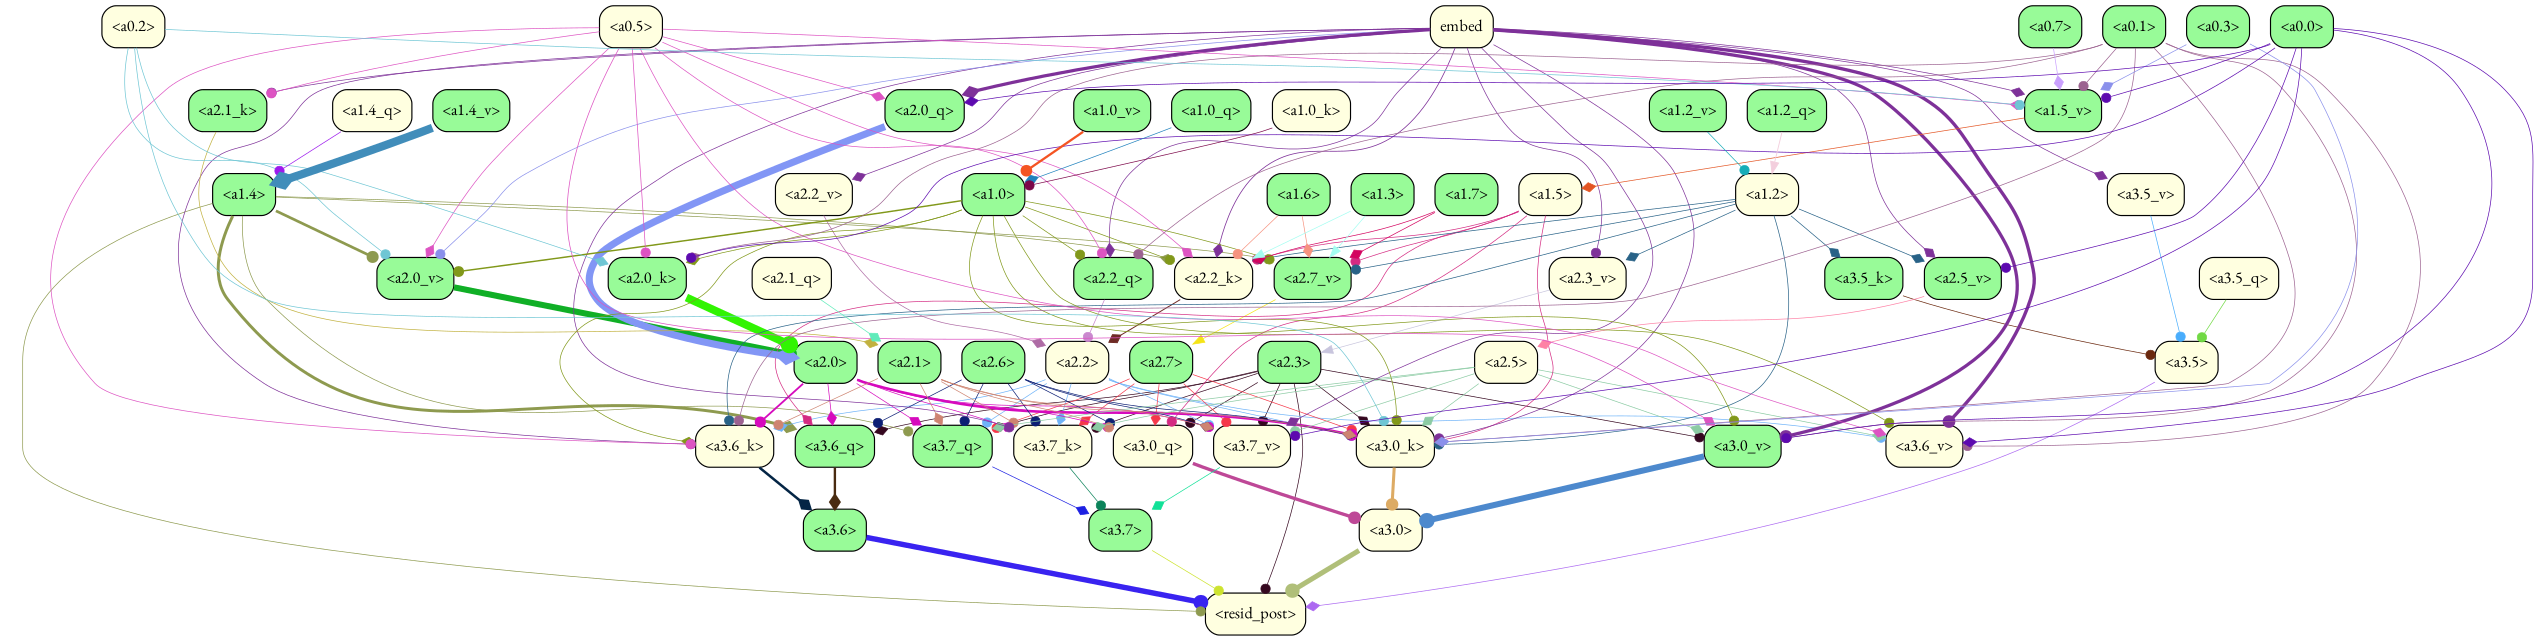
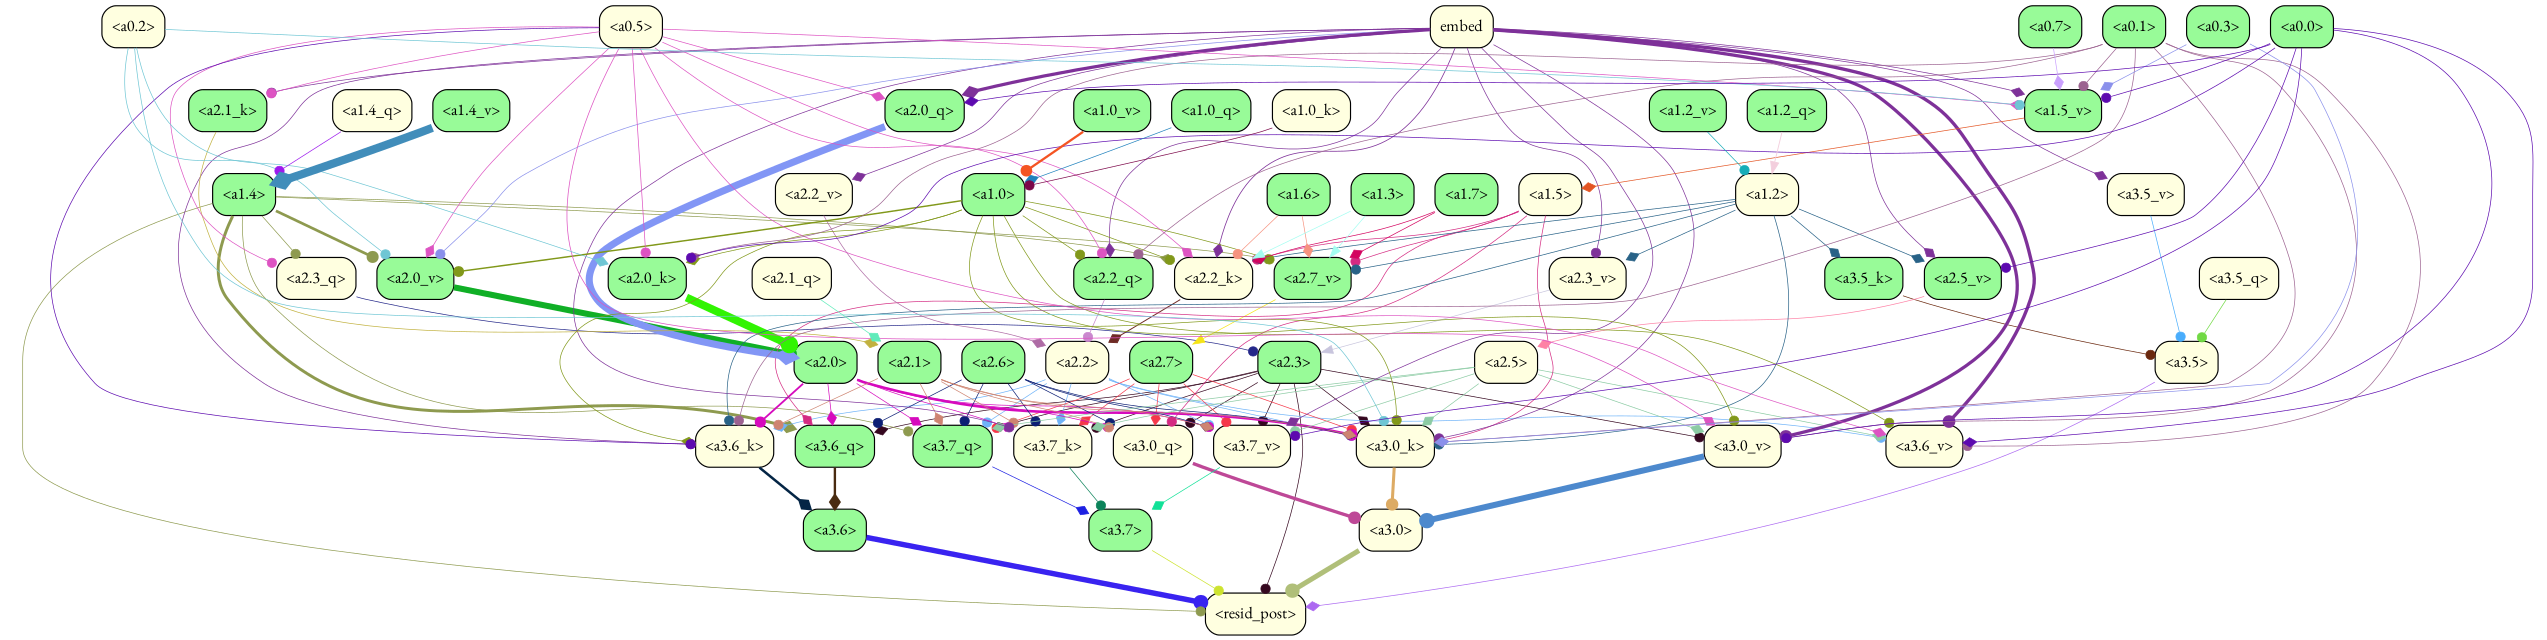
none -> (316, 278)
(53, 300) -> (53, 300)
(1743, 446) -> (1743, 446)
